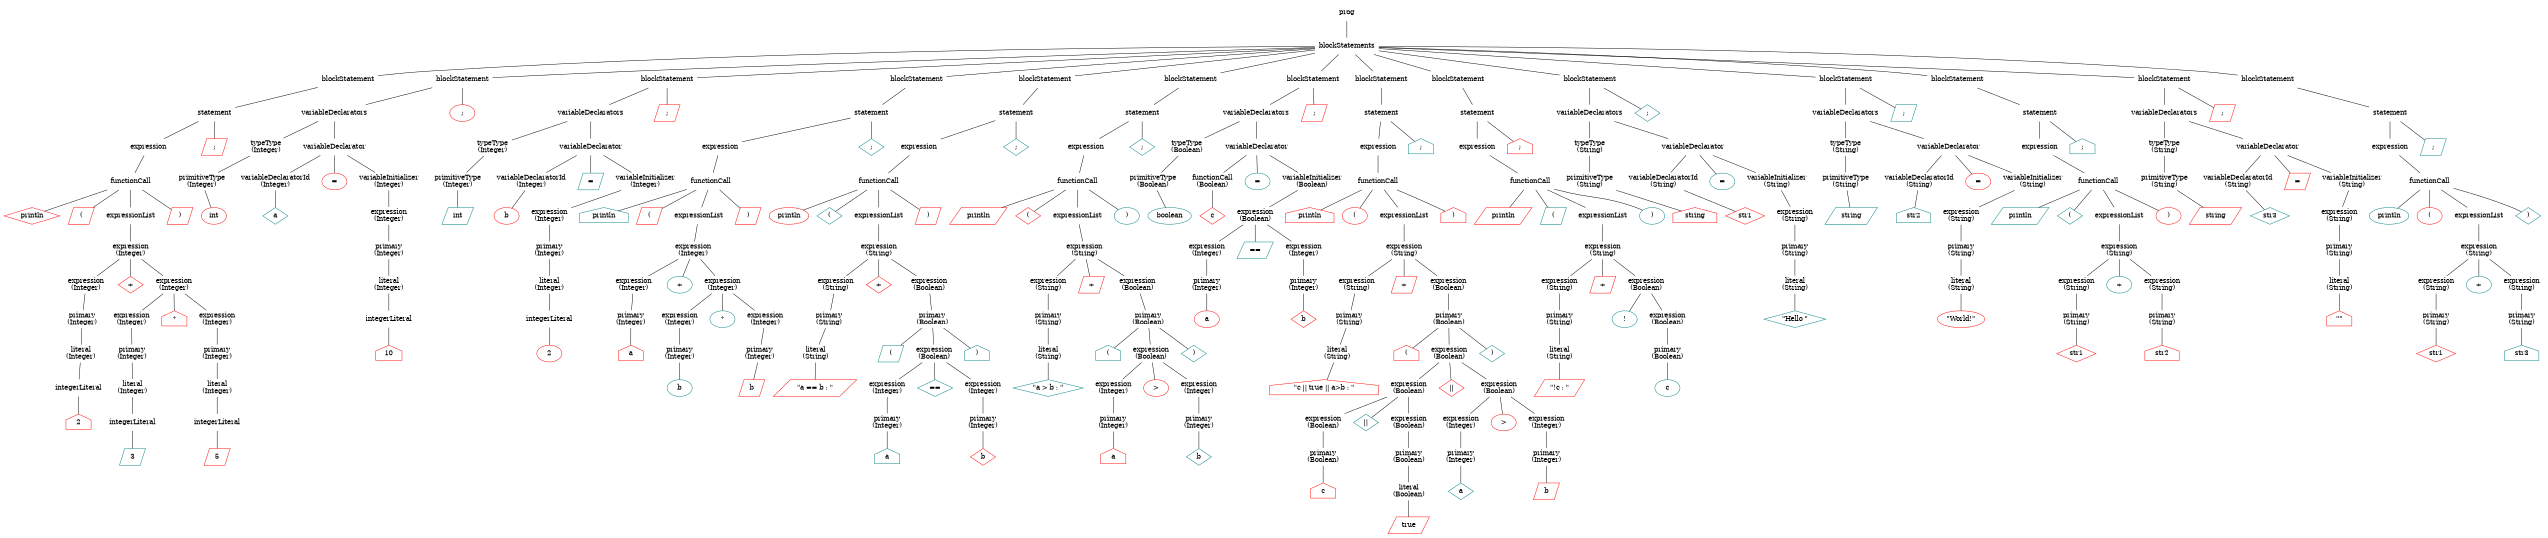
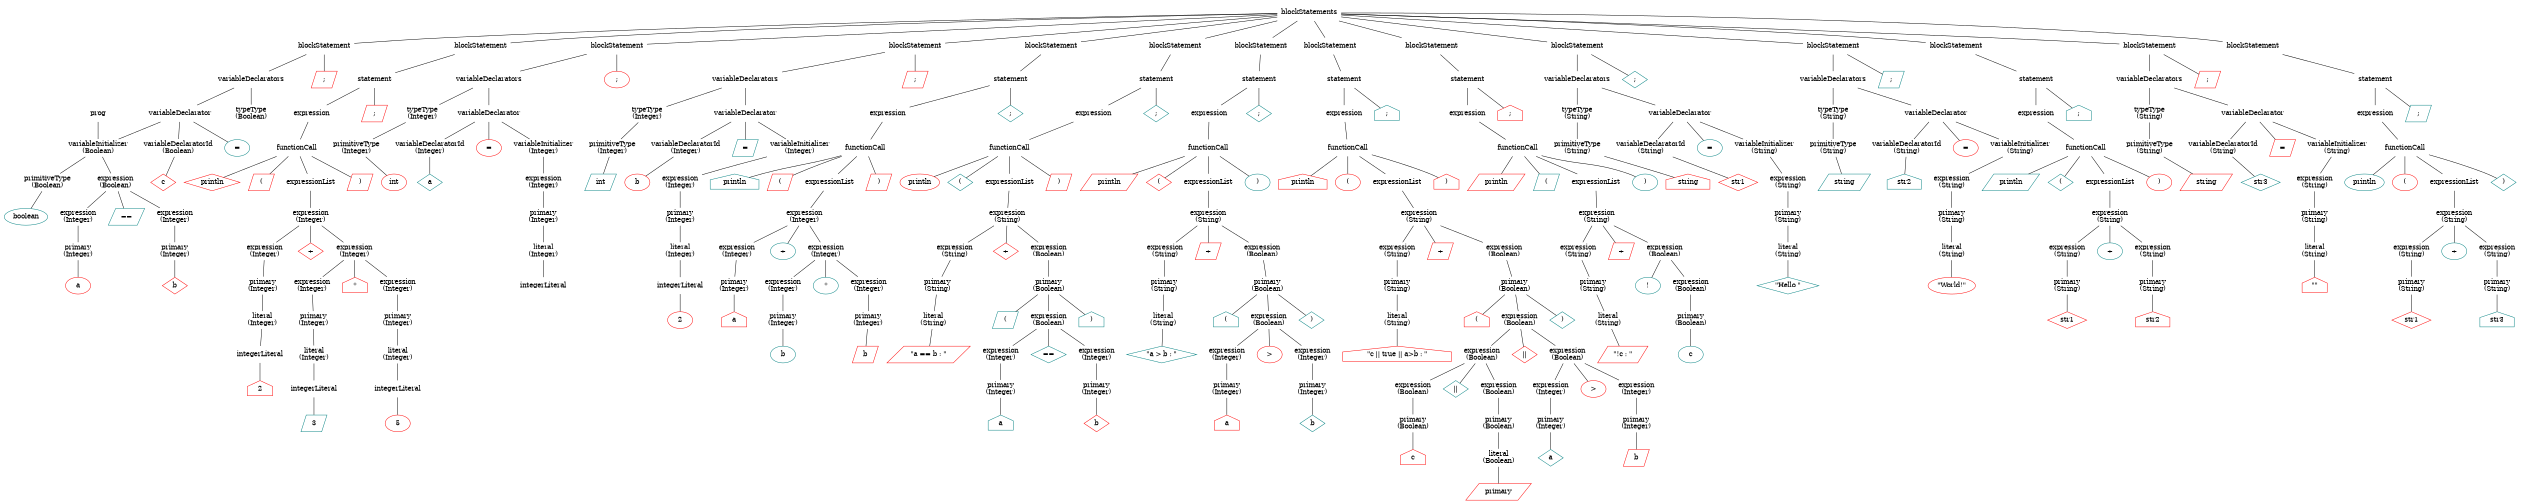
(1347, 29) -> (98, 130)
(1170, 164) -> (73, 165)
(1212, 181) -> (178, 148)
(389, 354) -> none
(217, 457) -> (398, 423)
(1409, 525) -> (1499, 492)
